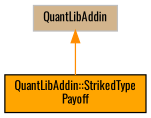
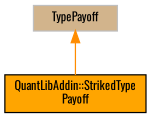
(75, 18) -> (75, 18)
